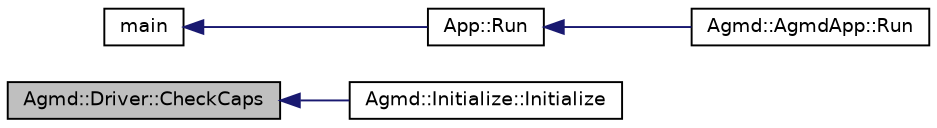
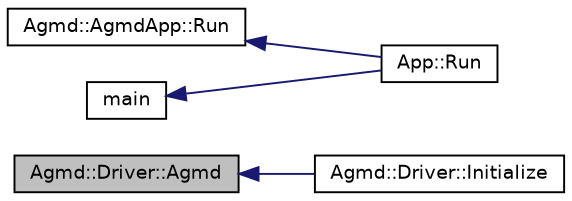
(628, 27) -> (323, 50)
(144, 100) -> (127, 174)
(486, 100) -> (440, 174)
